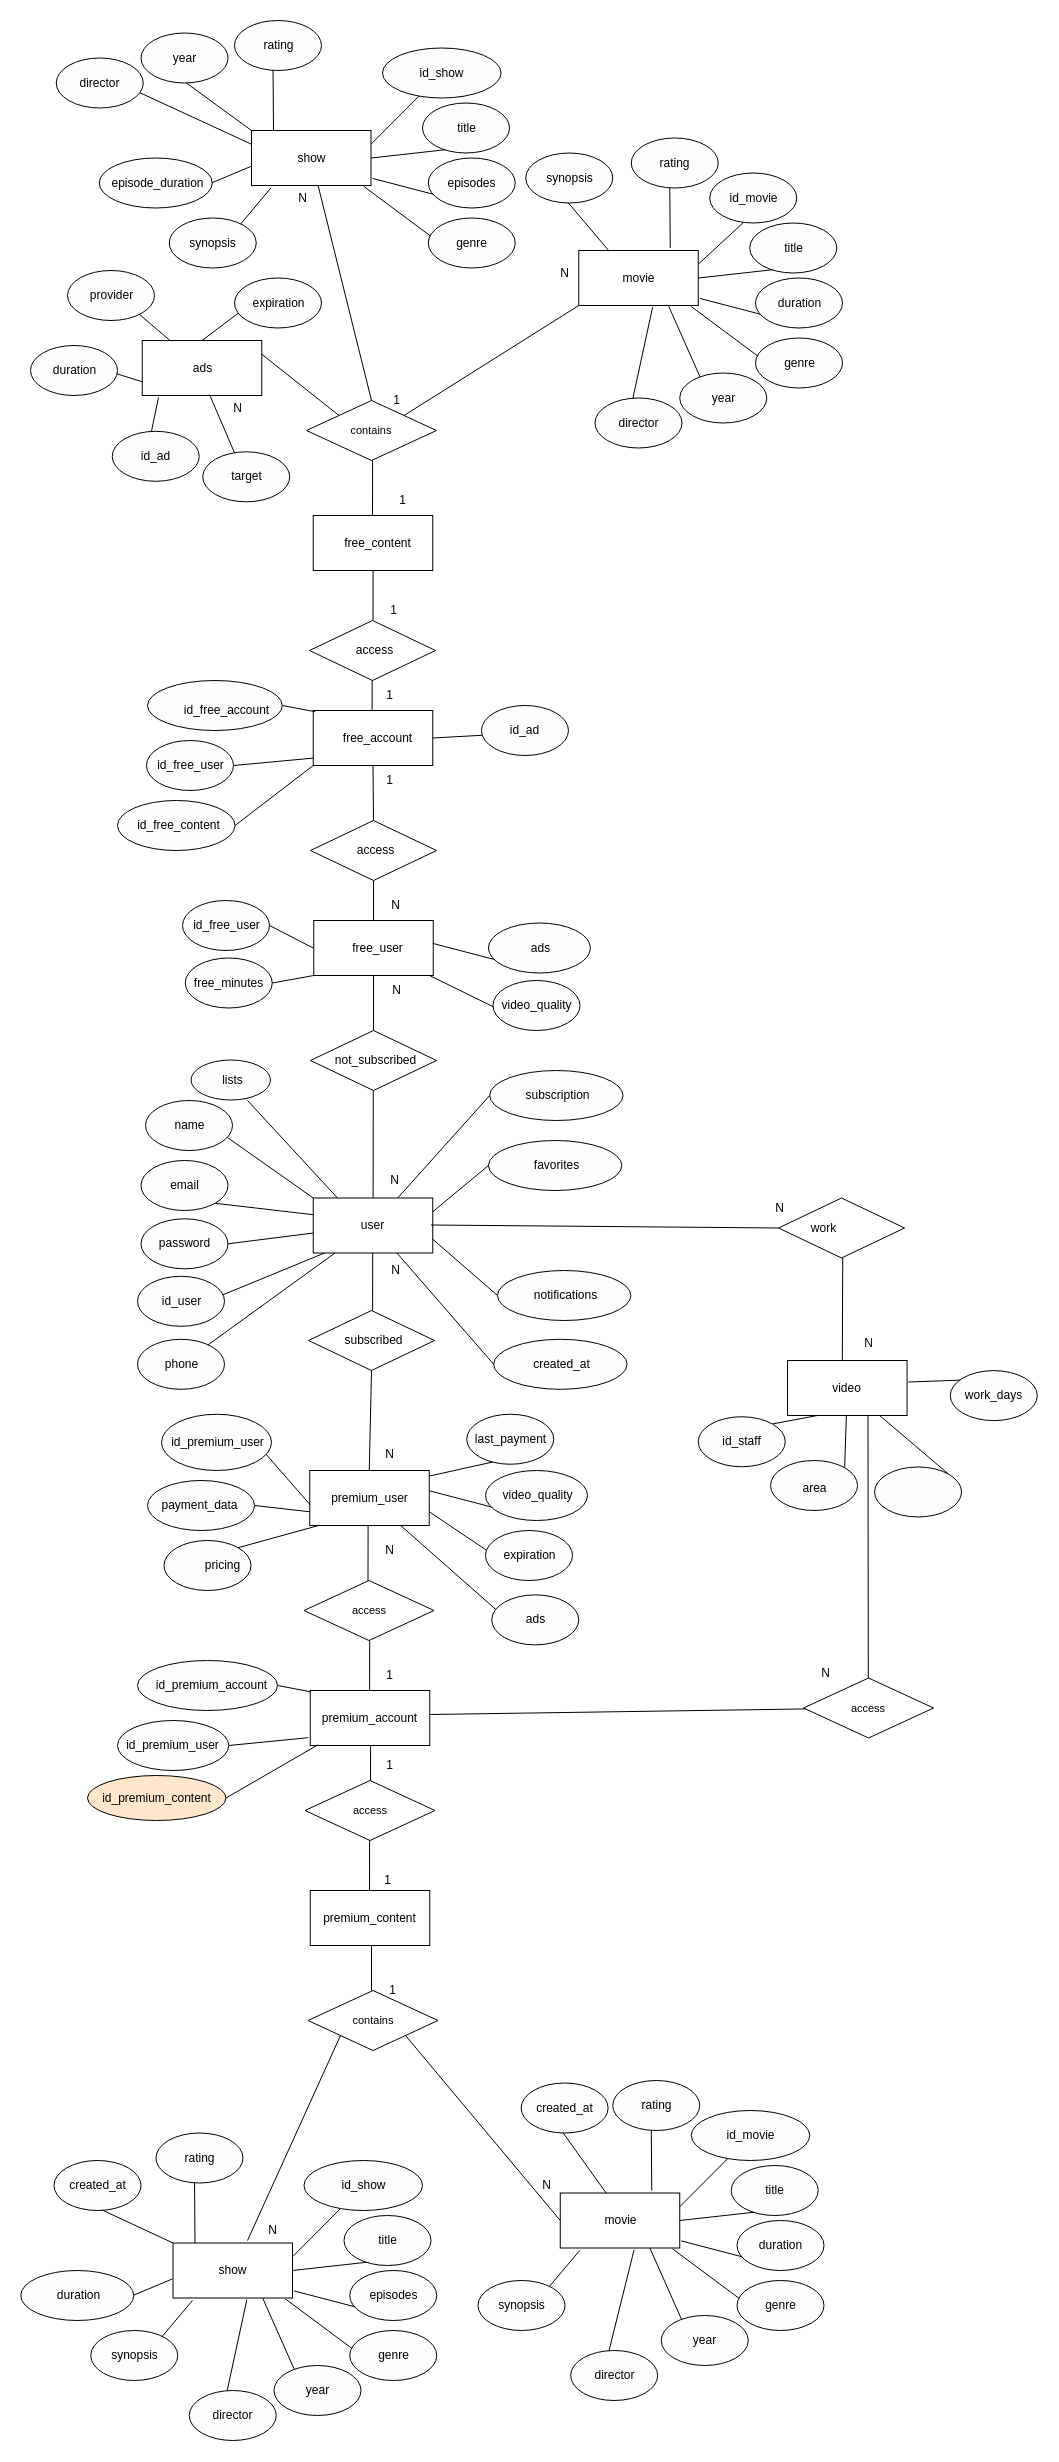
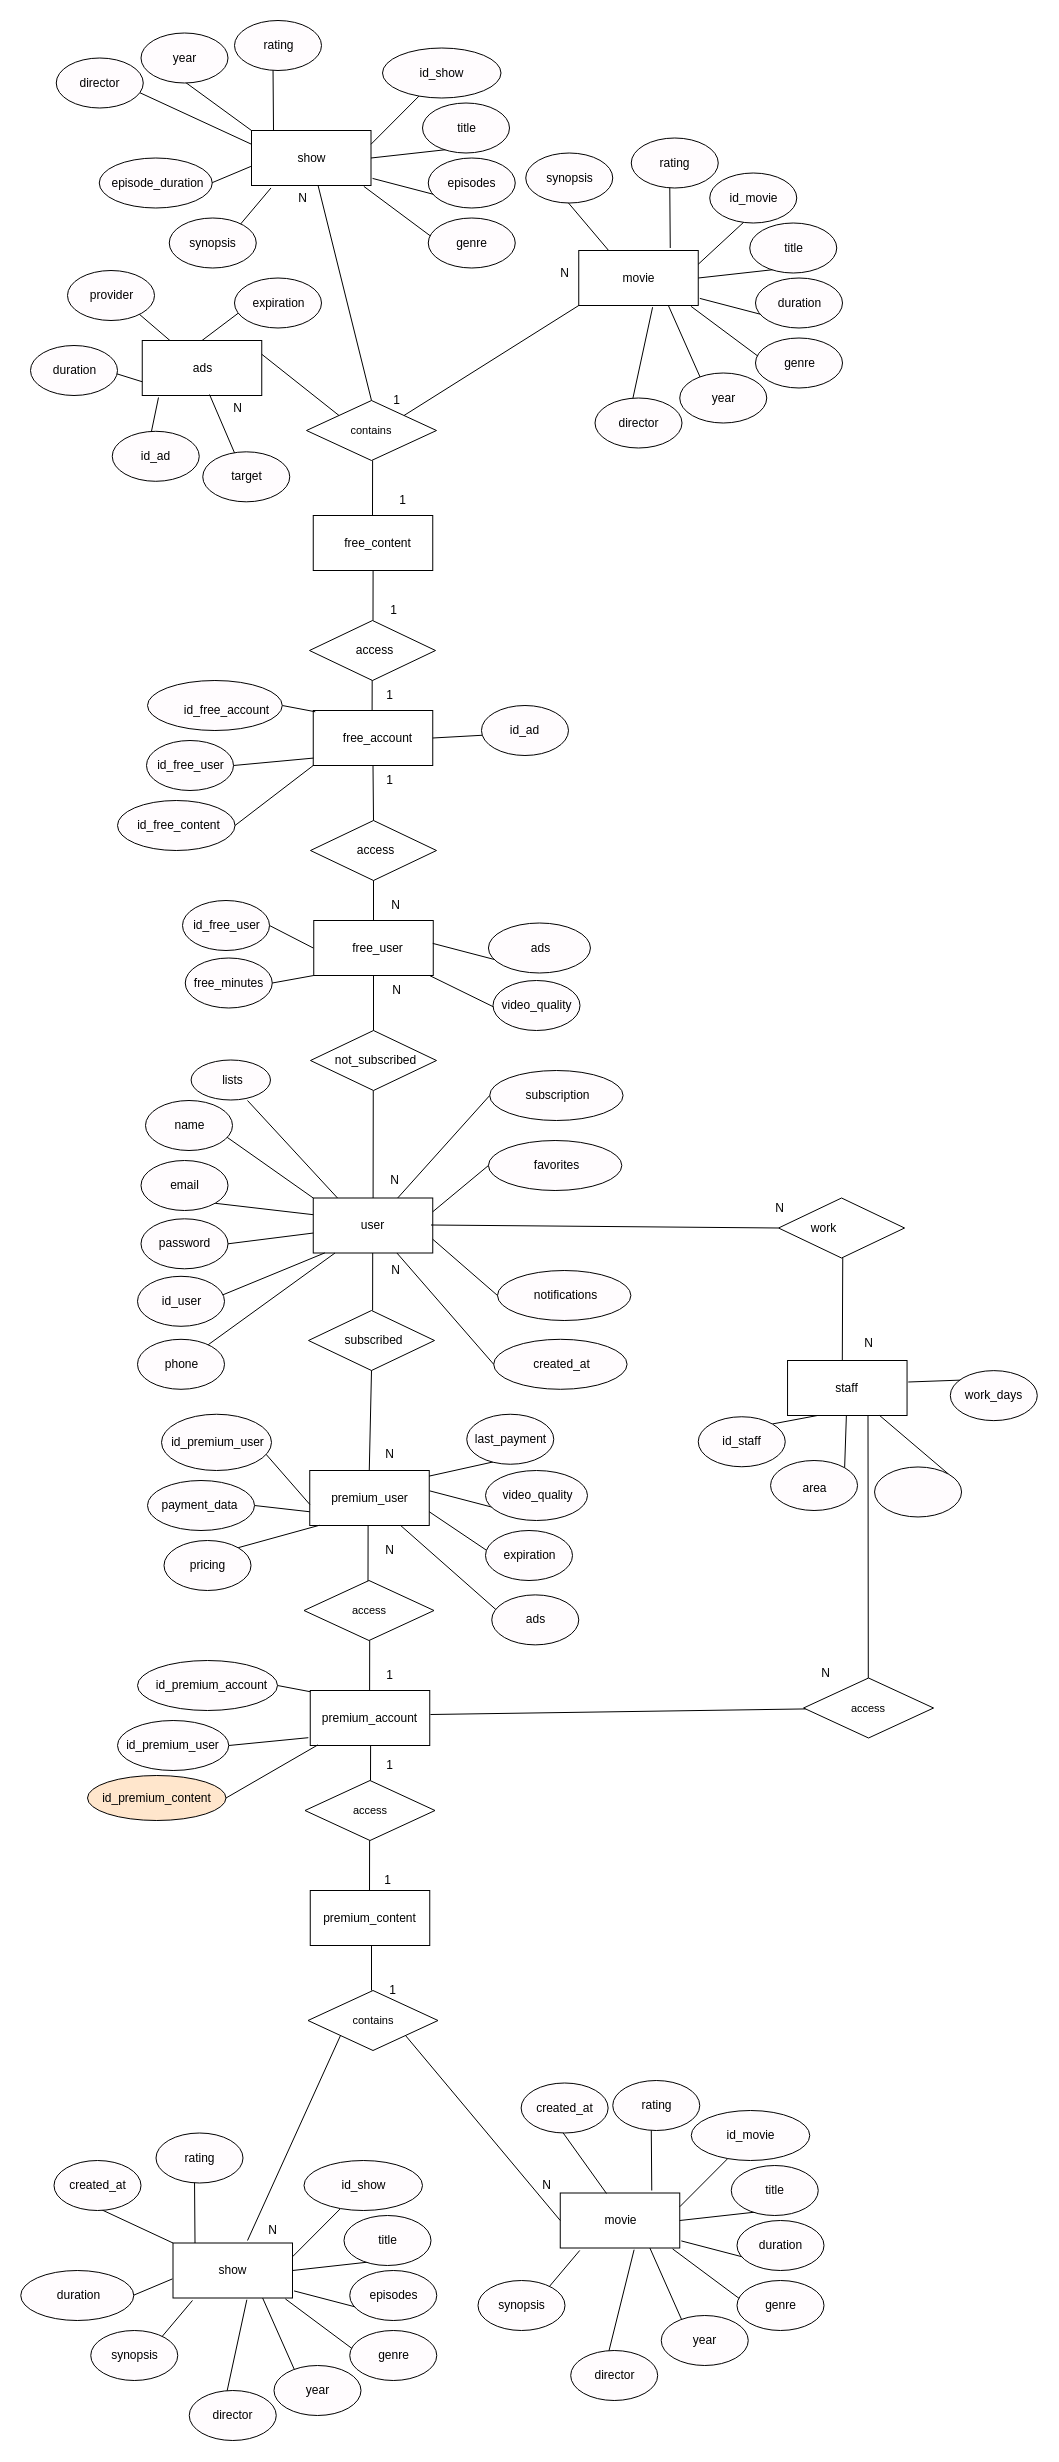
(847, 1389) -> (847, 1389)
(223, 1566) -> (208, 1566)
